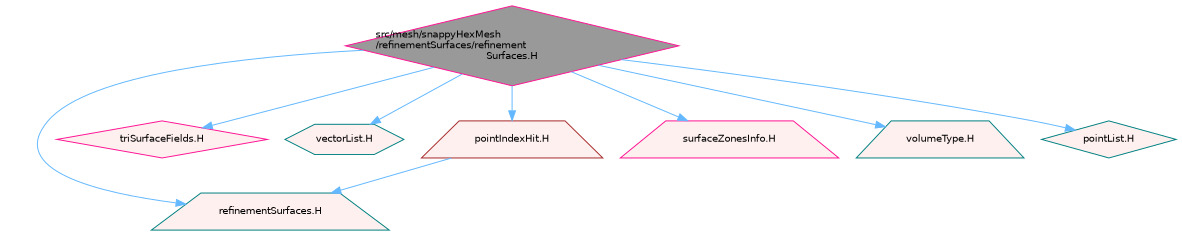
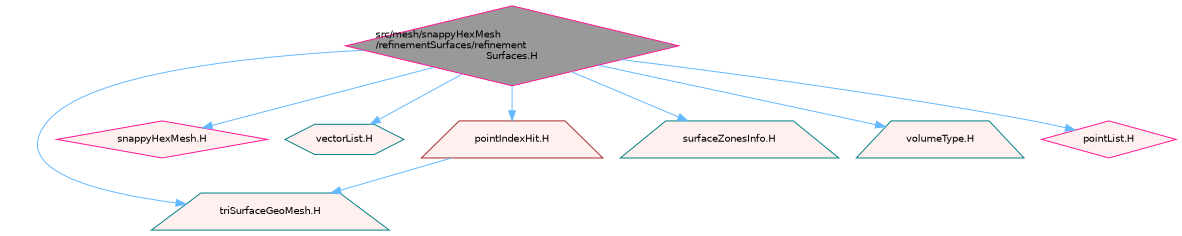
(162, 139) -> (162, 139)
(730, 139) -> (730, 139)
(1109, 139) -> (1109, 139)
(270, 212) -> (270, 212)
